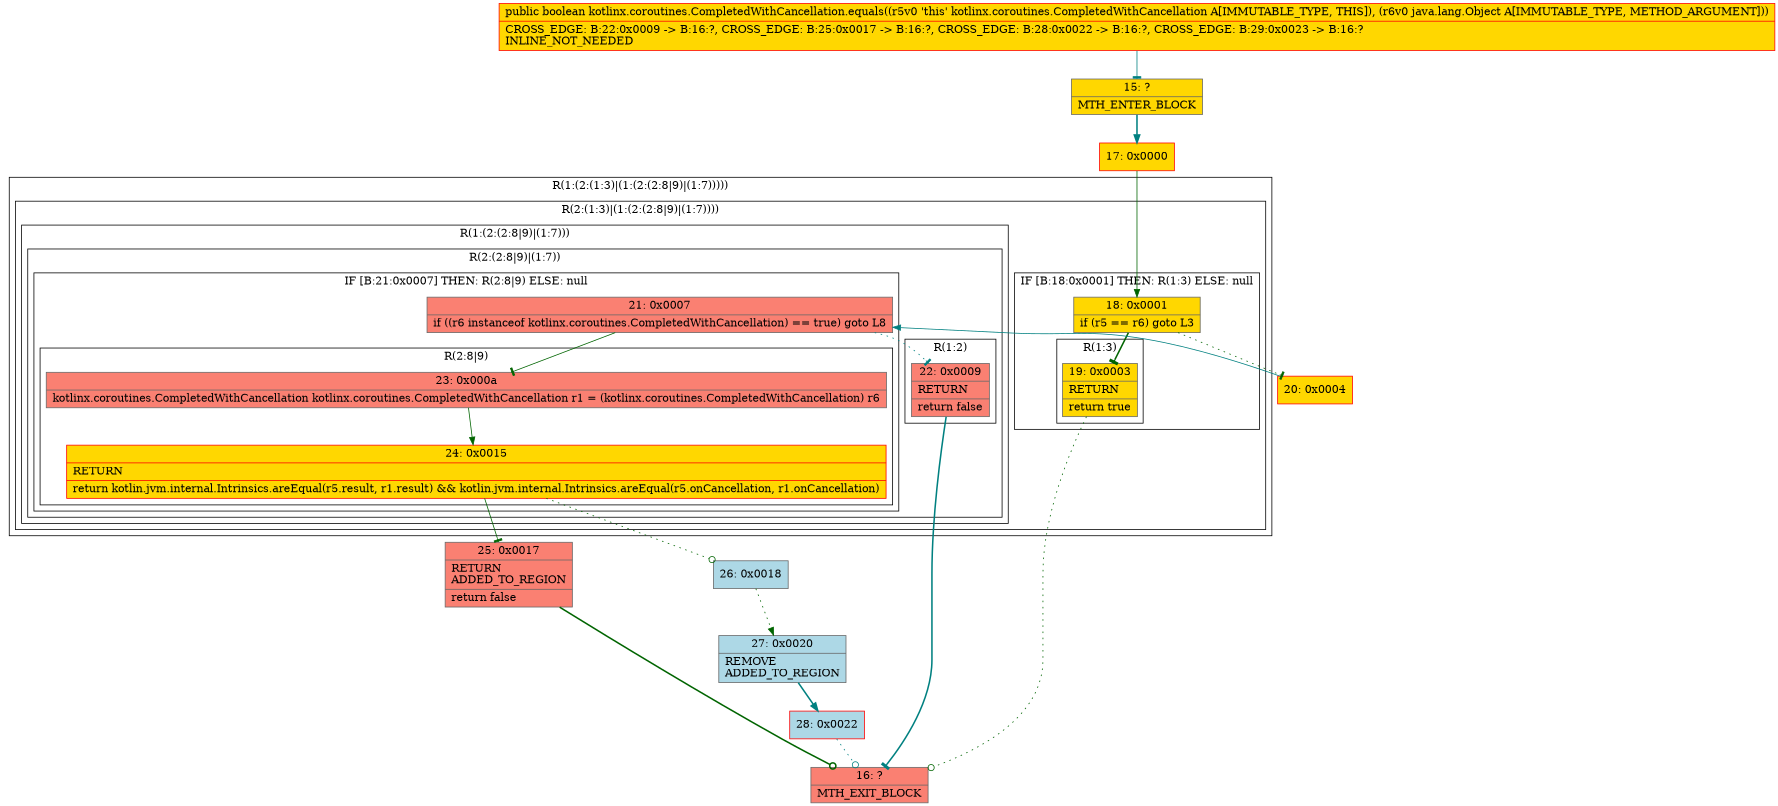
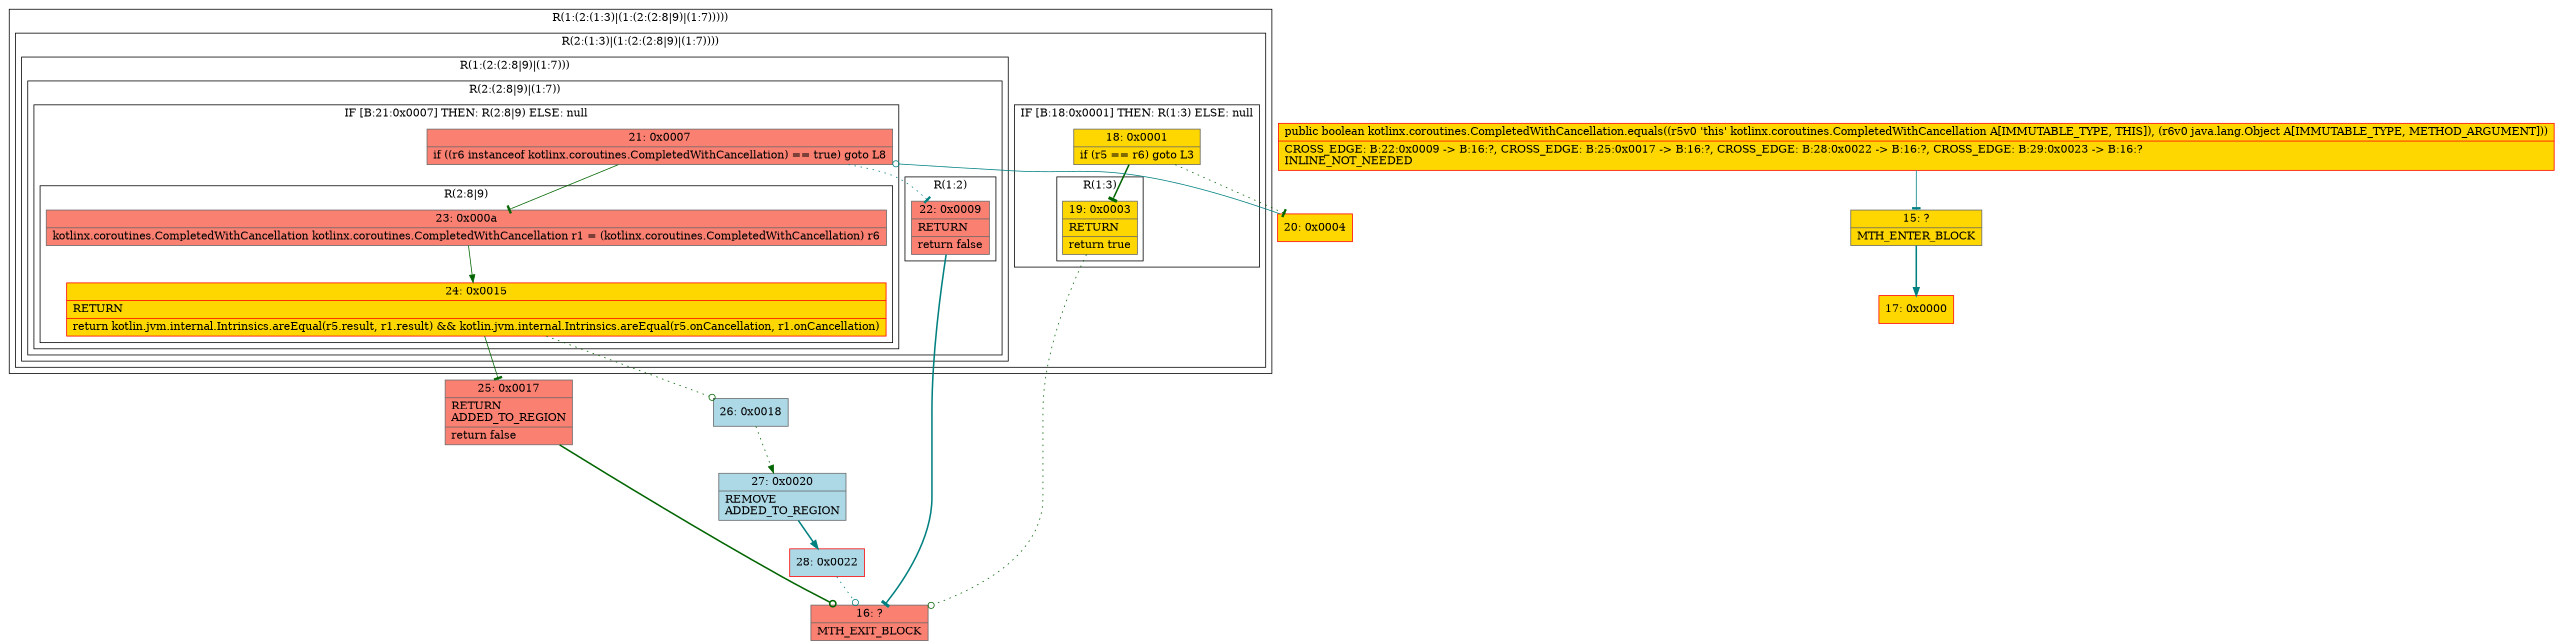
(1137, 230) -> none
(1093, 334) -> (1092, 171)
